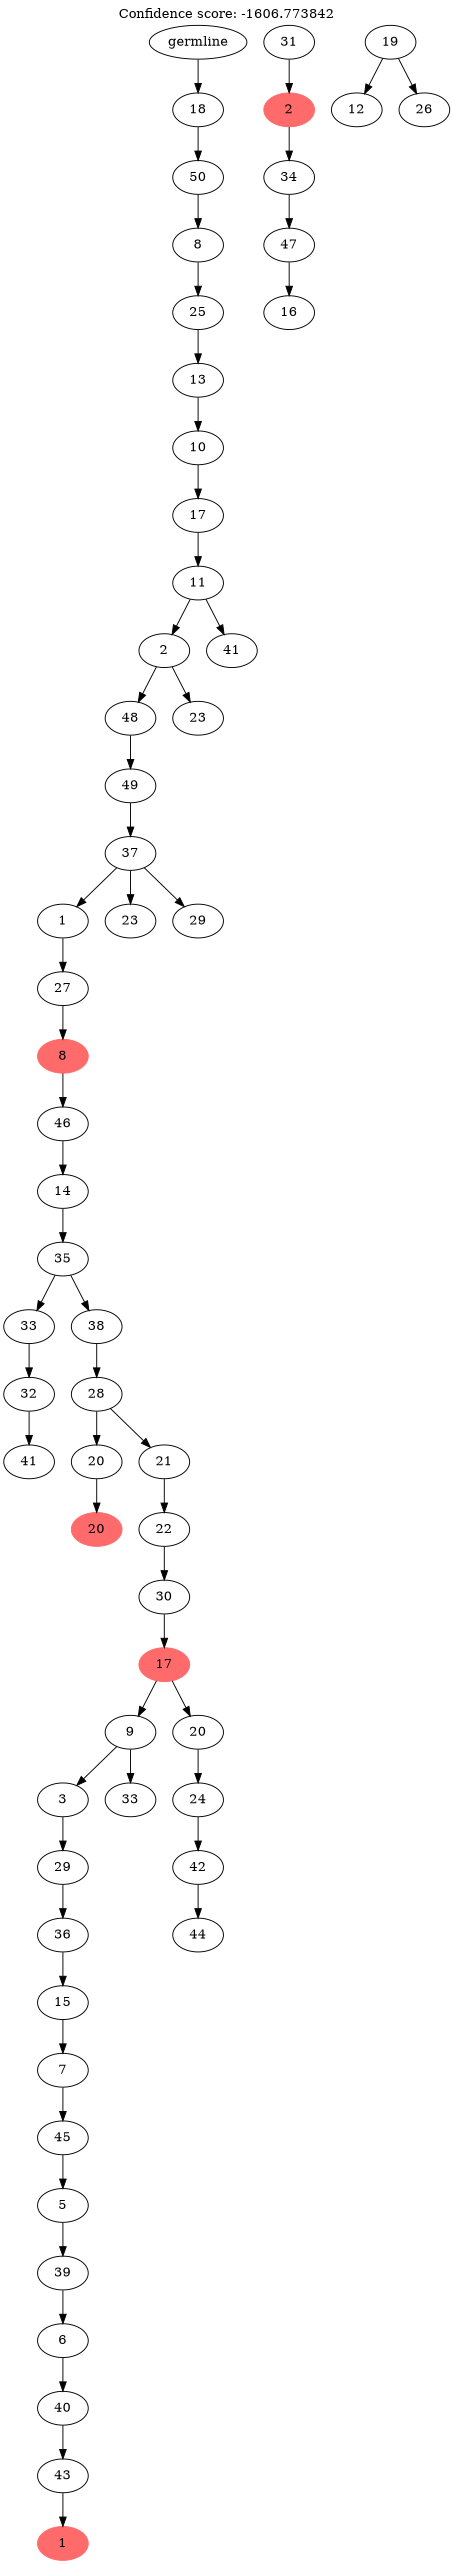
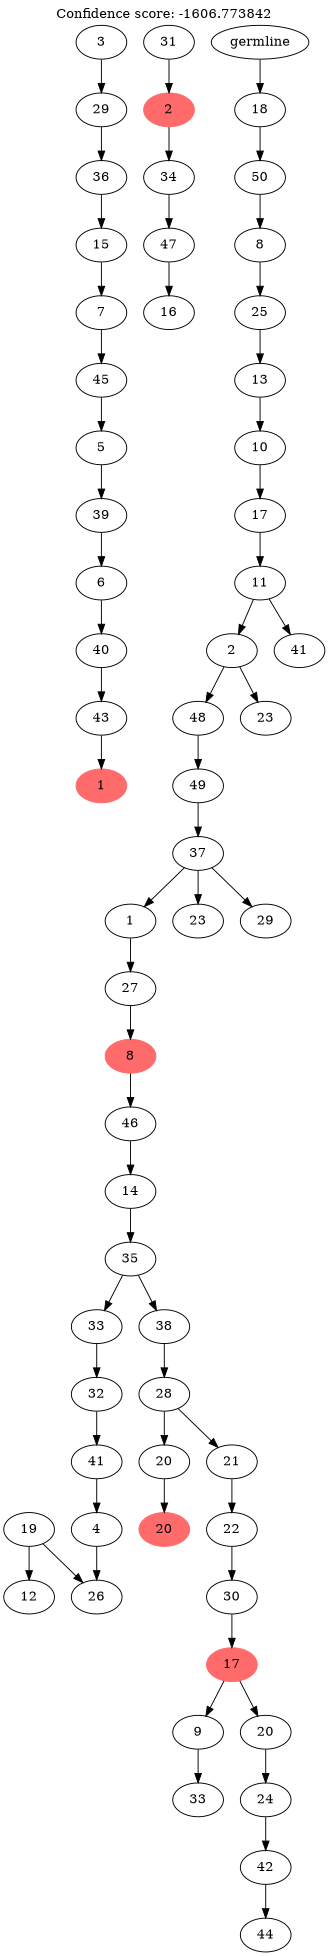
none -> (97, 1529)
(100, 1763) -> none
